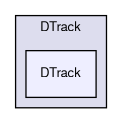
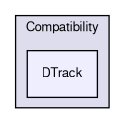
(61, 28) -> (62, 28)
